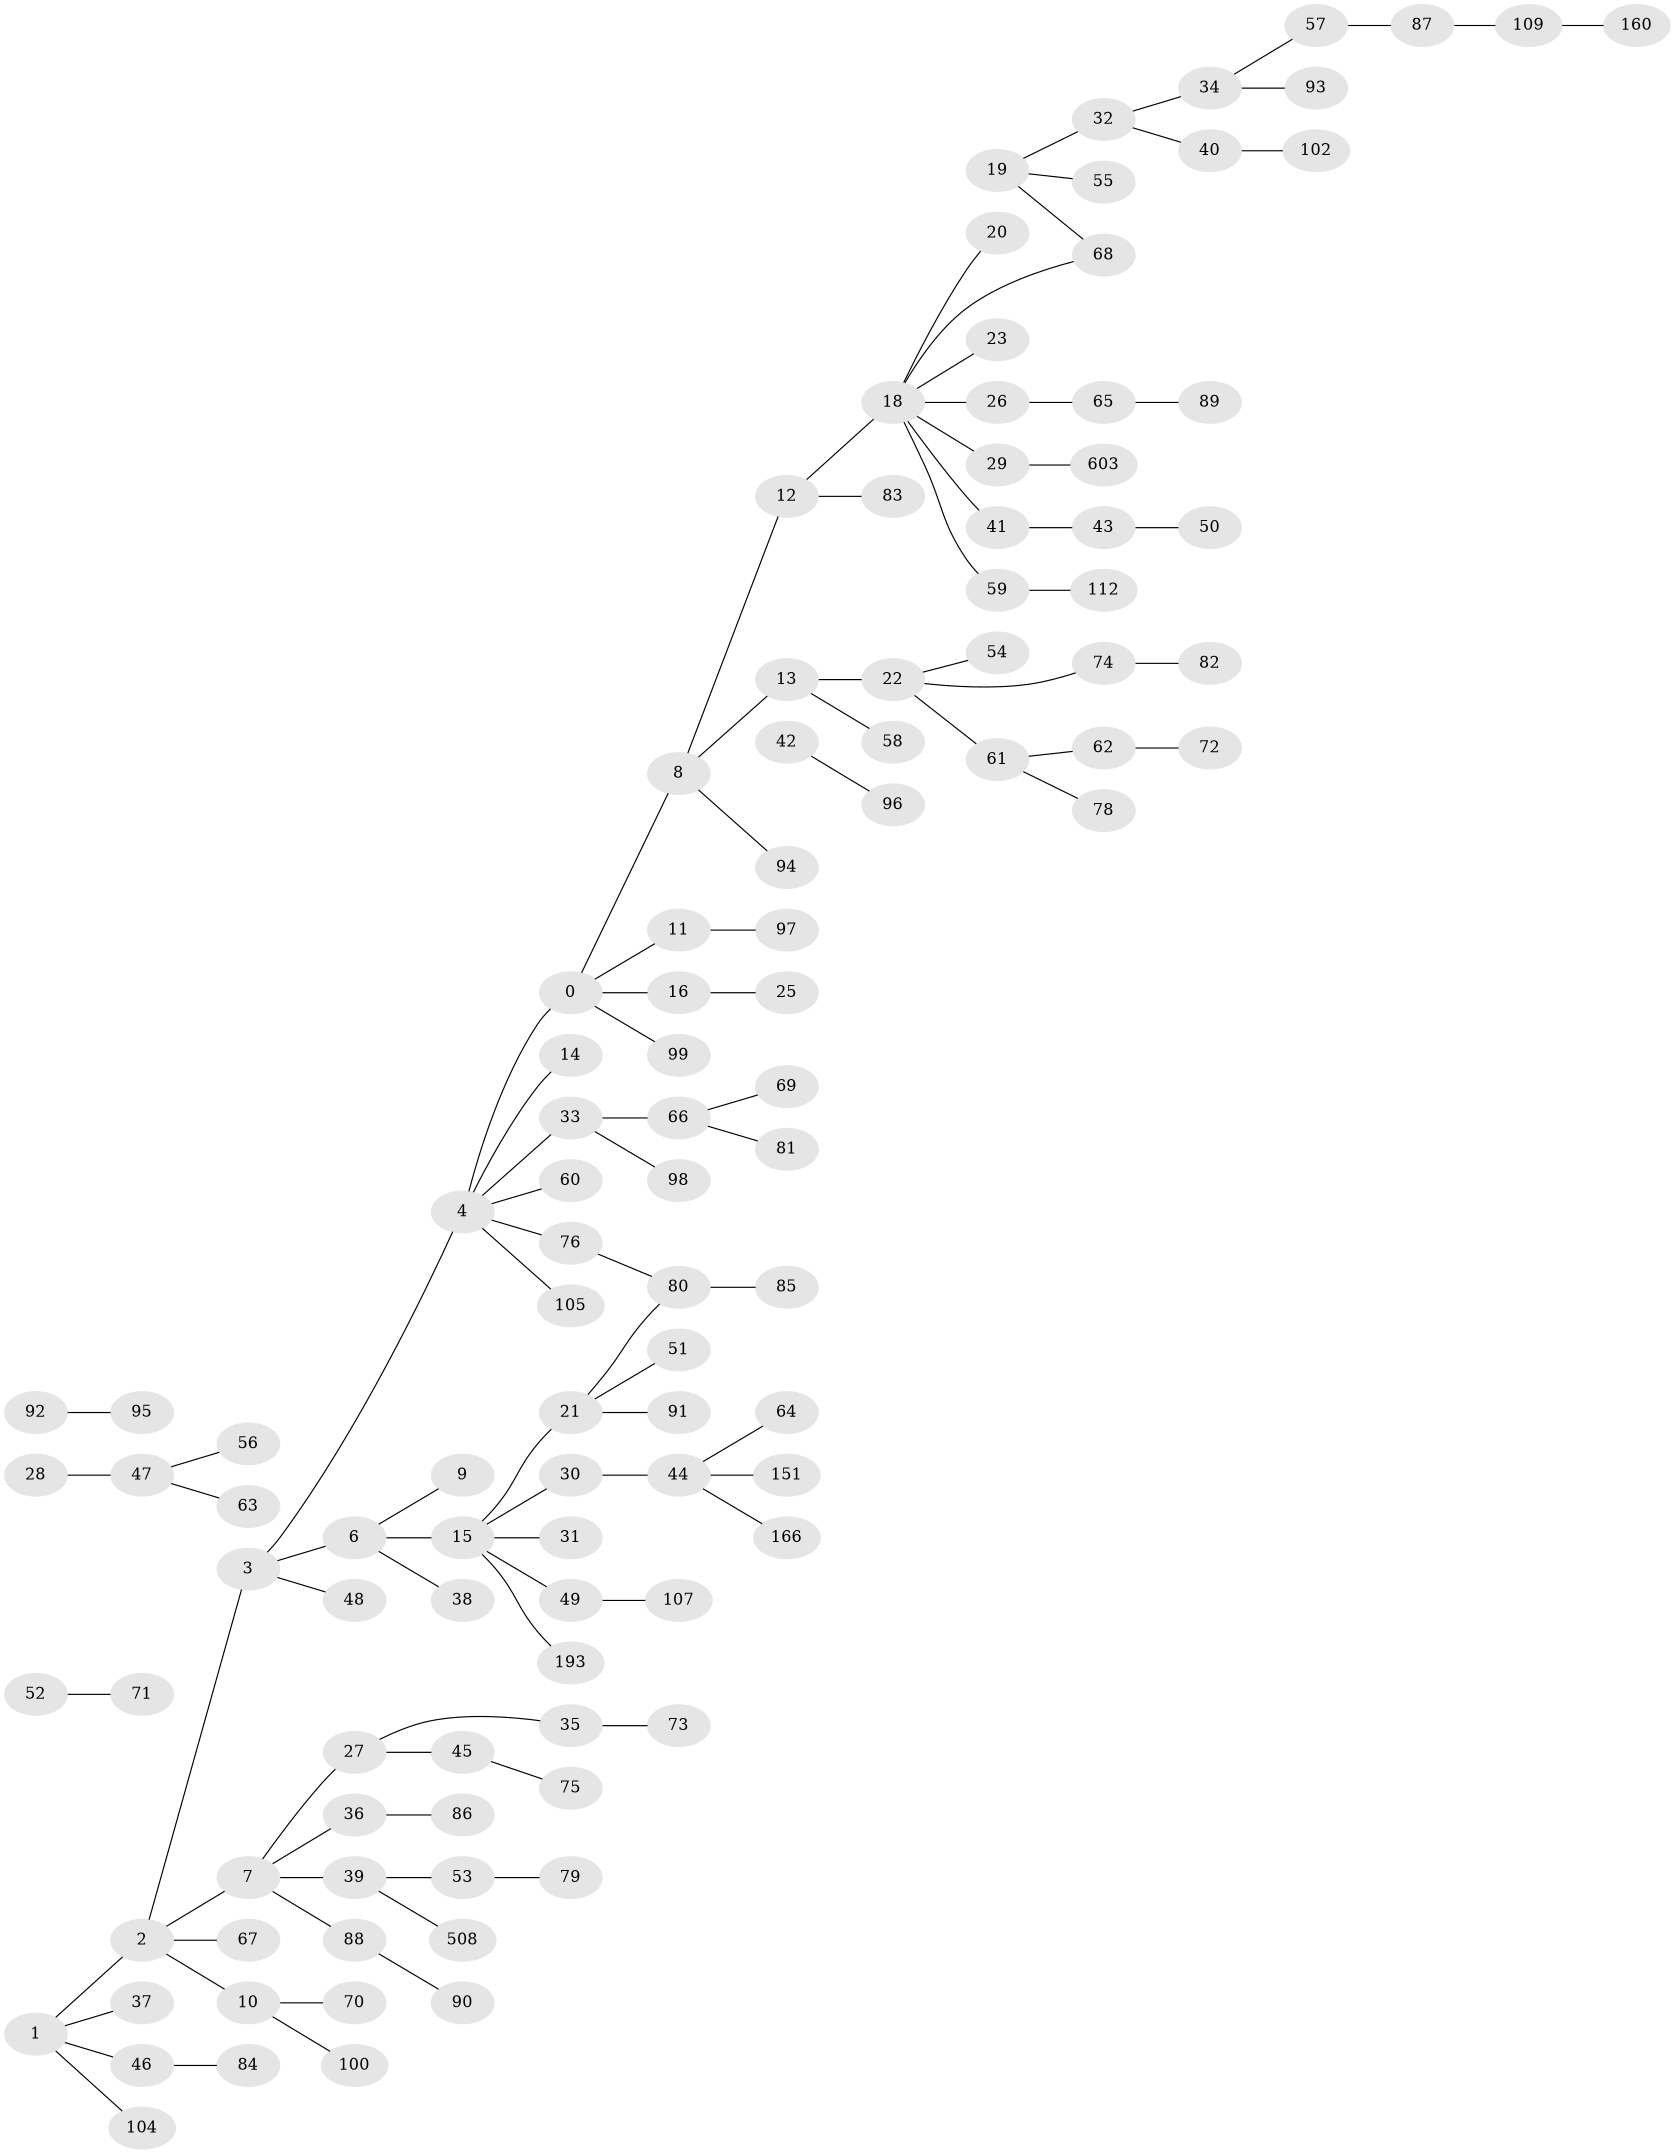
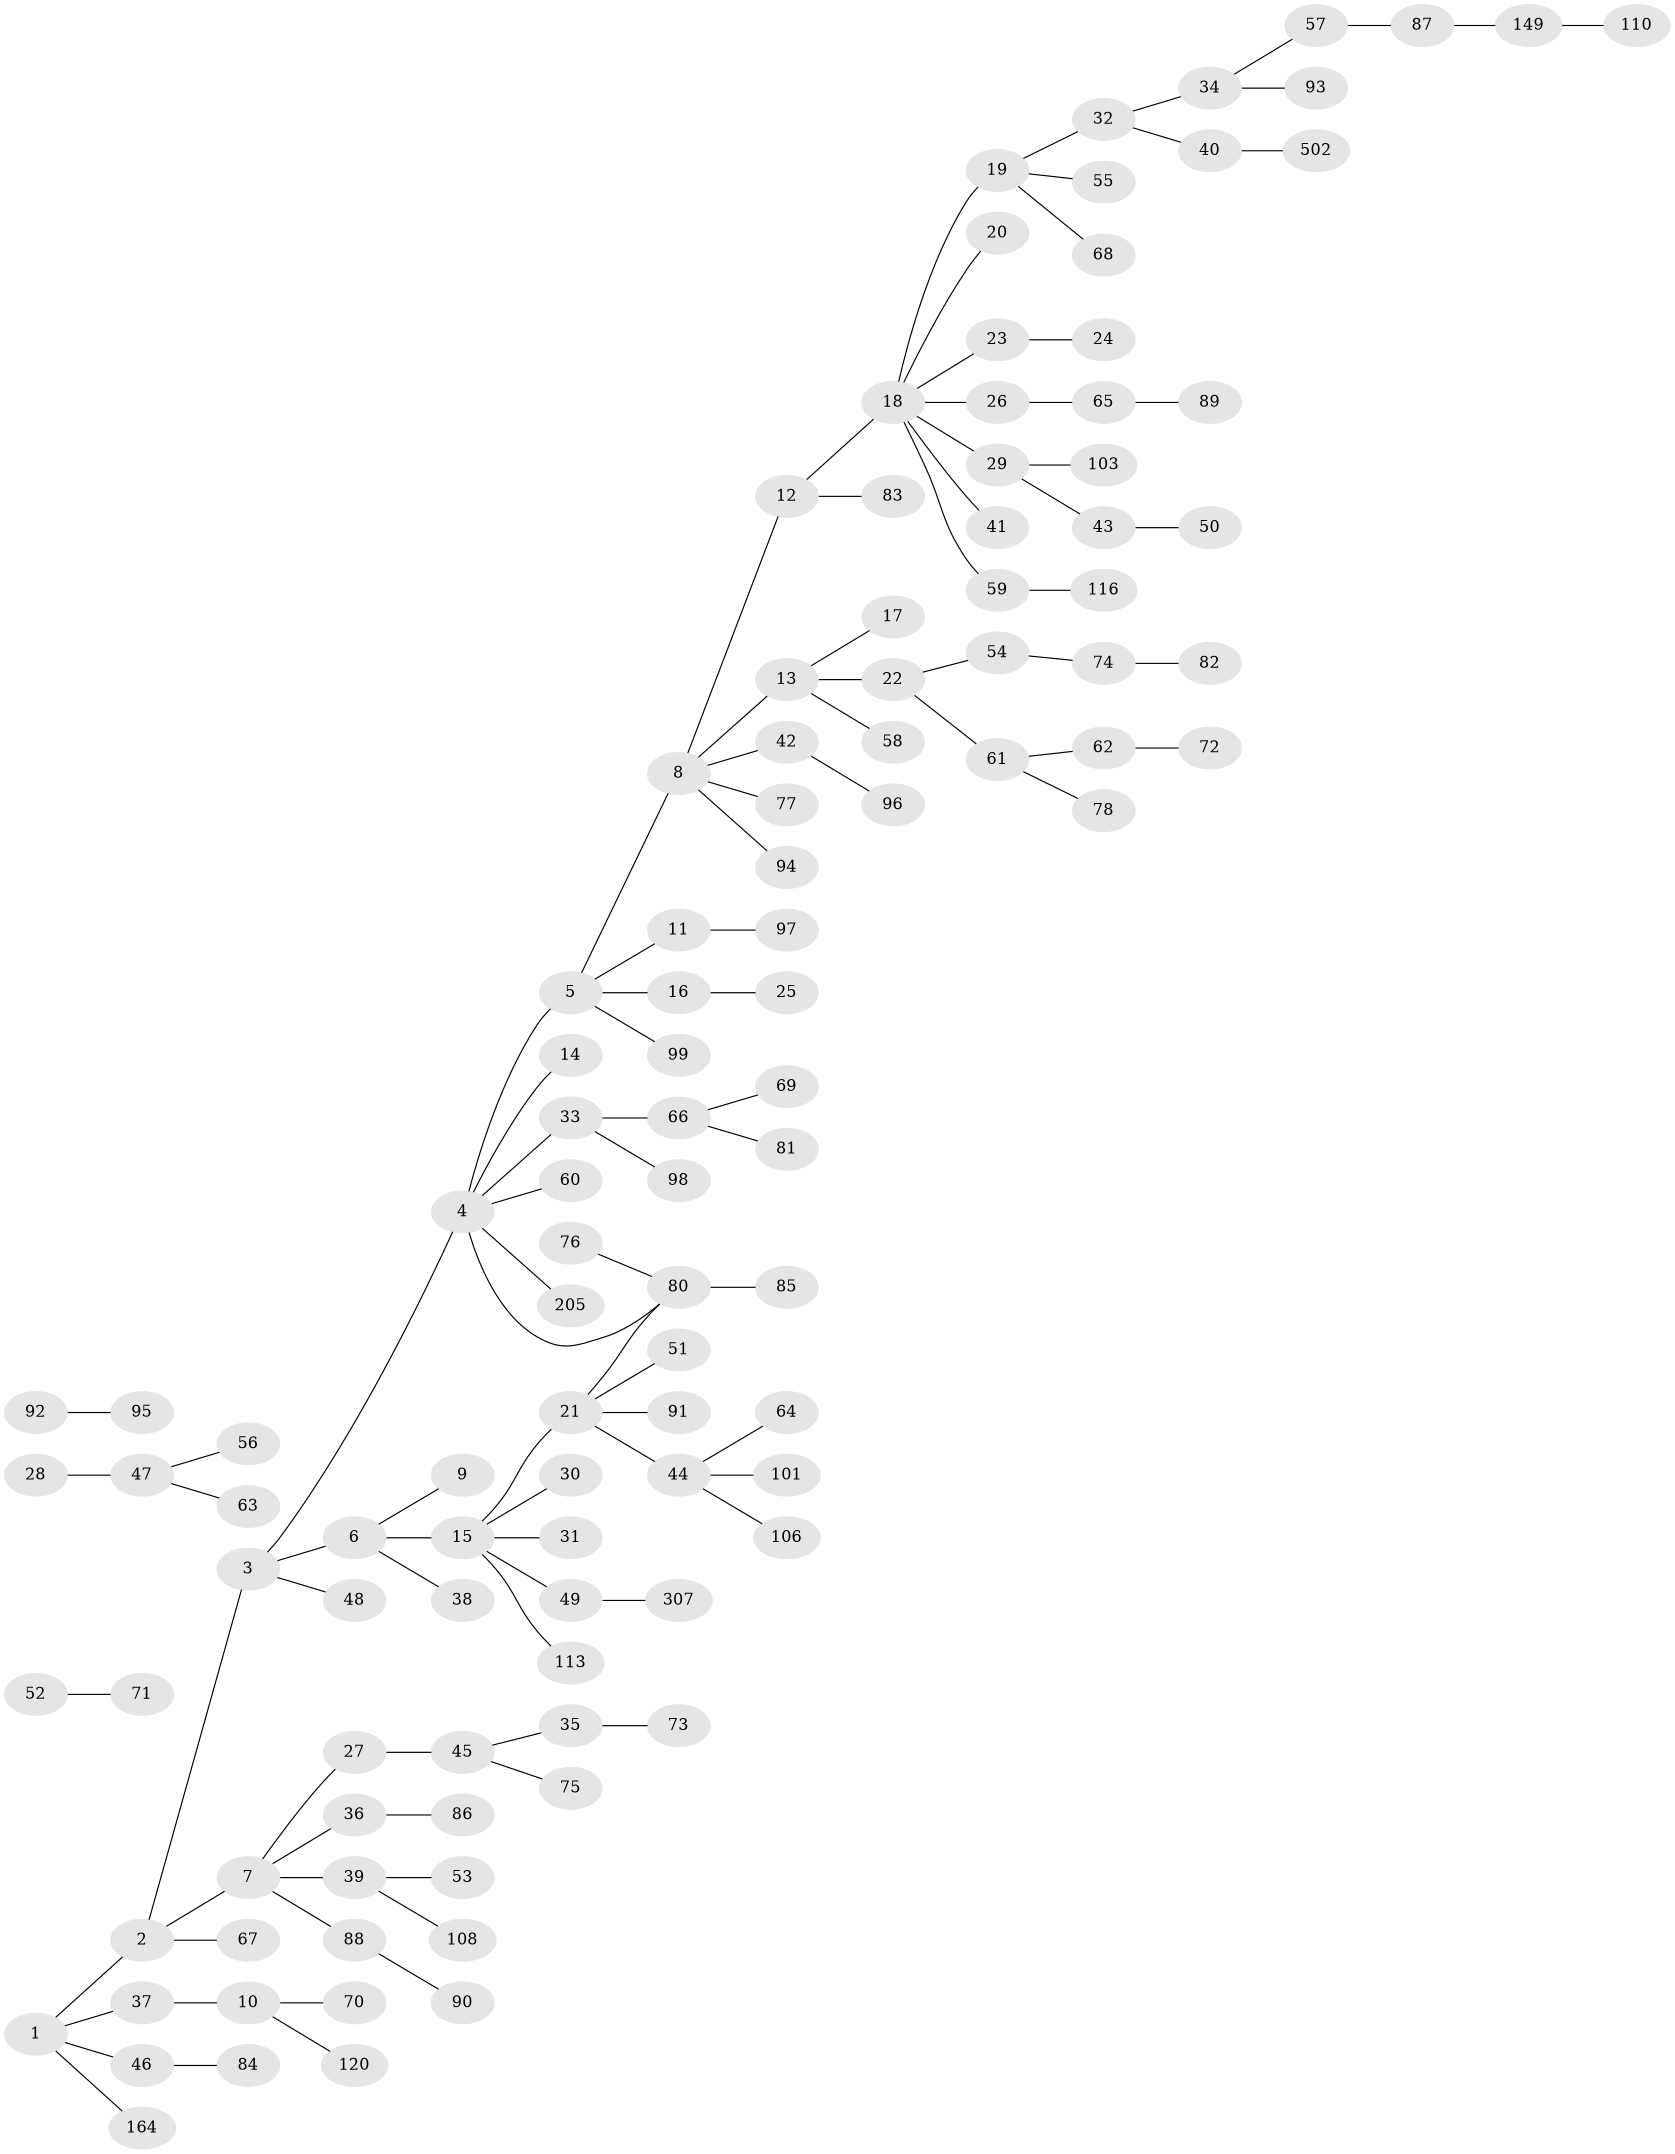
(1529, 26) -> (1529, 26)
(1637, 26) -> (1637, 26)
(1316, 151) -> (1316, 151)
(975, 303) -> (929, 280)
none -> (1104, 340)
(1104, 465) -> (1104, 465)
(1051, 528) -> (1051, 496)
(1104, 590) -> (1104, 590)
none -> (893, 617)
(1001, 687) -> (1051, 658)
none -> (733, 758)
none -> (787, 805)
(571, 993) -> (571, 993)
(517, 1228) -> (540, 1339)
(571, 1306) -> (571, 1306)
(625, 1475) -> (625, 1444)
(787, 1475) -> (787, 1475)
(787, 1538) -> (787, 1538)
(679, 1600) -> (679, 1600)
(571, 1663) -> (571, 1663)
(458, 1717) -> (517, 1739)
(571, 1878) -> none
(463, 1940) -> (463, 1940)
(195, 1972) -> (195, 2003)
(355, 2065) -> (355, 2065)
(142, 2128) -> (142, 2128)
